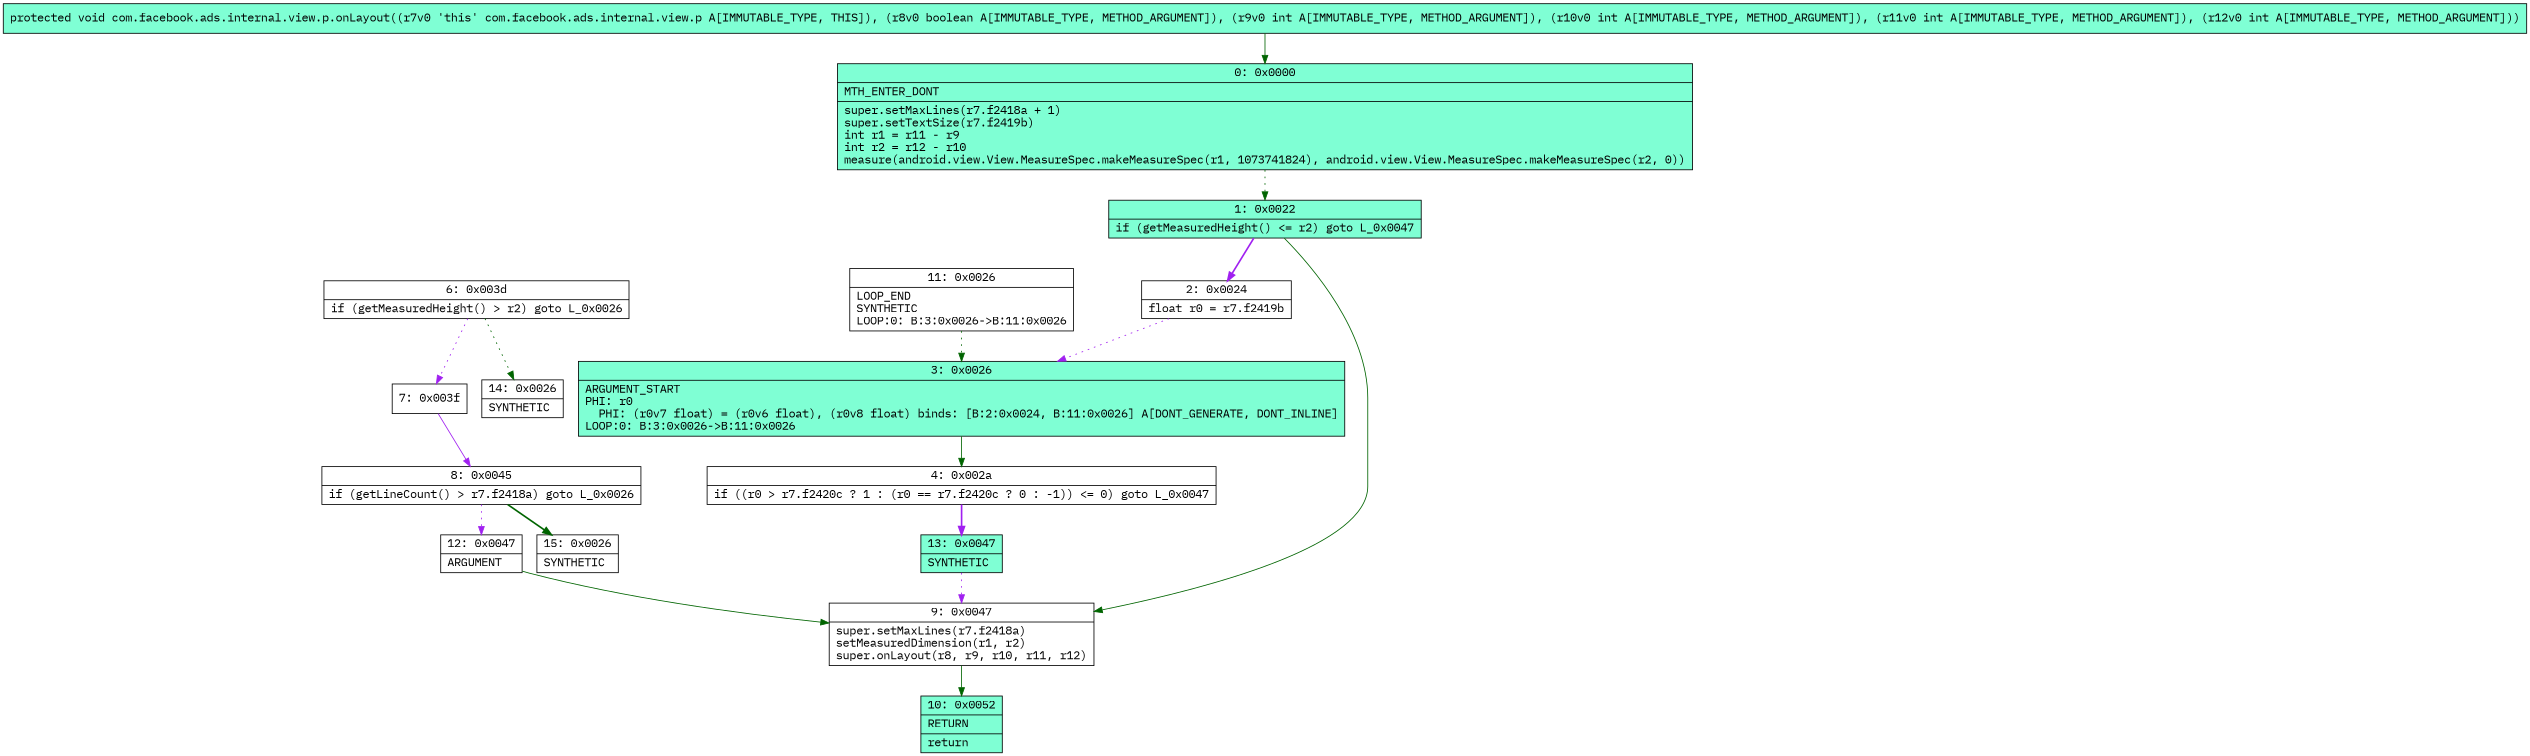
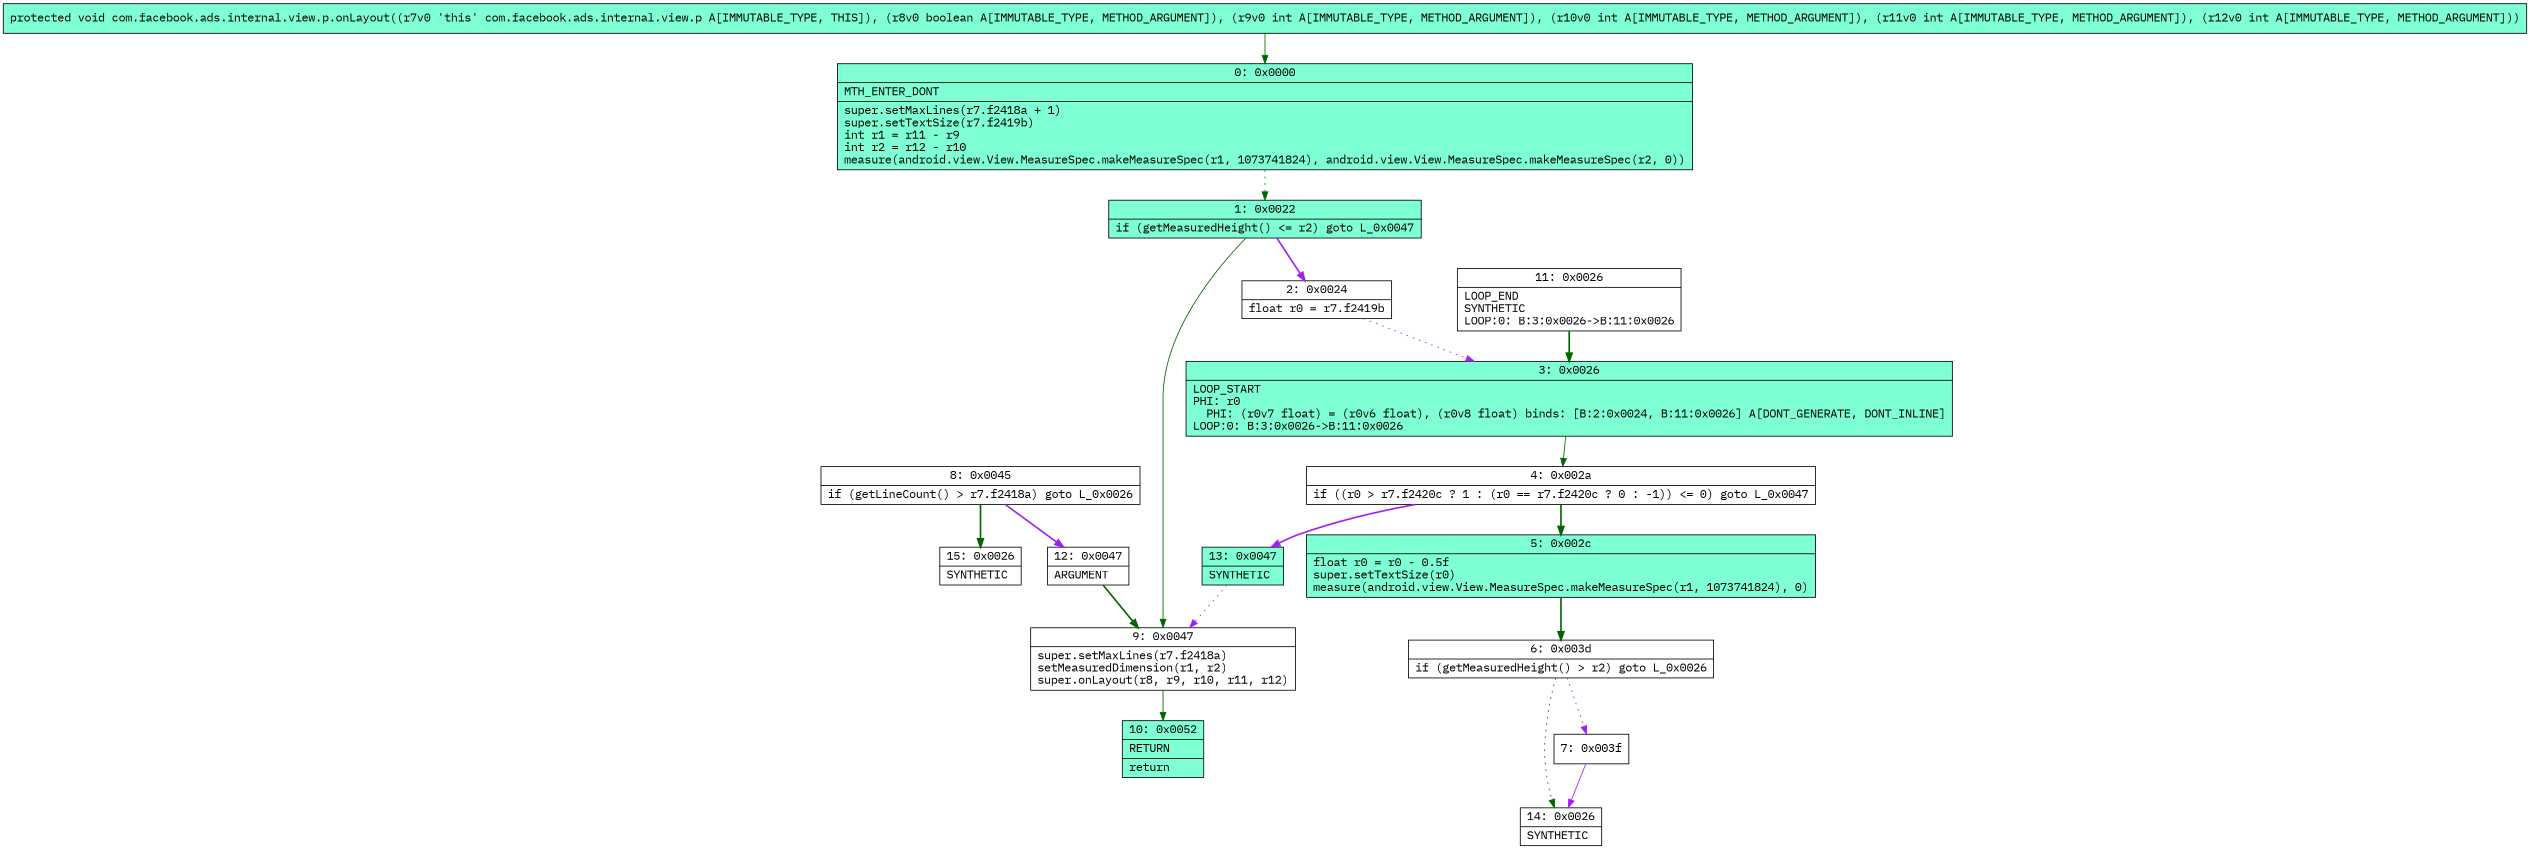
(962, 342) -> (1569, 342)
(633, 389) -> (1227, 389)
(452, 437) -> (1579, 782)
(481, 515) -> (1031, 523)
none -> (1561, 566)
(671, 602) -> (1118, 603)
